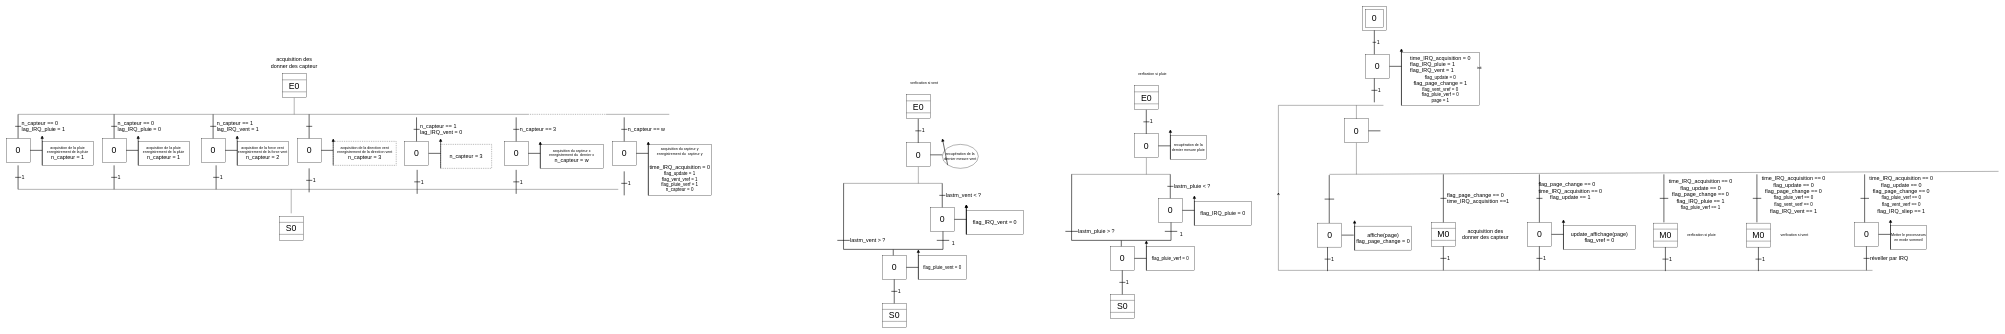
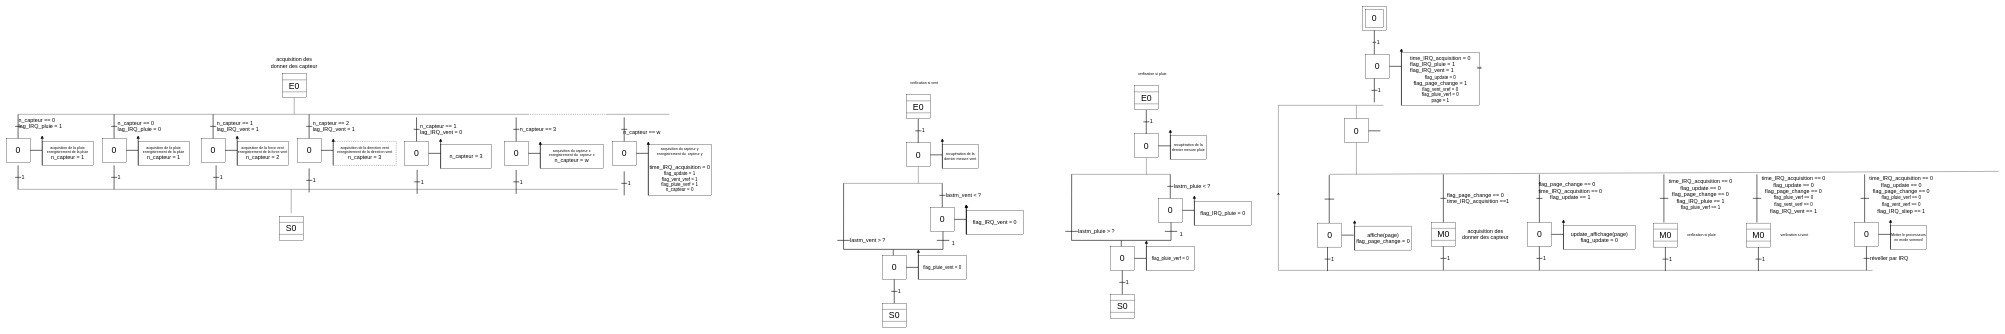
(53, 126) -> (50, 123)
none -> (344, 126)
(659, 129) -> (654, 132)
(466, 156) -> (466, 156)
(572, 156) -> (572, 156)
(960, 156) -> (960, 156)
(1599, 237) -> (1599, 237)
